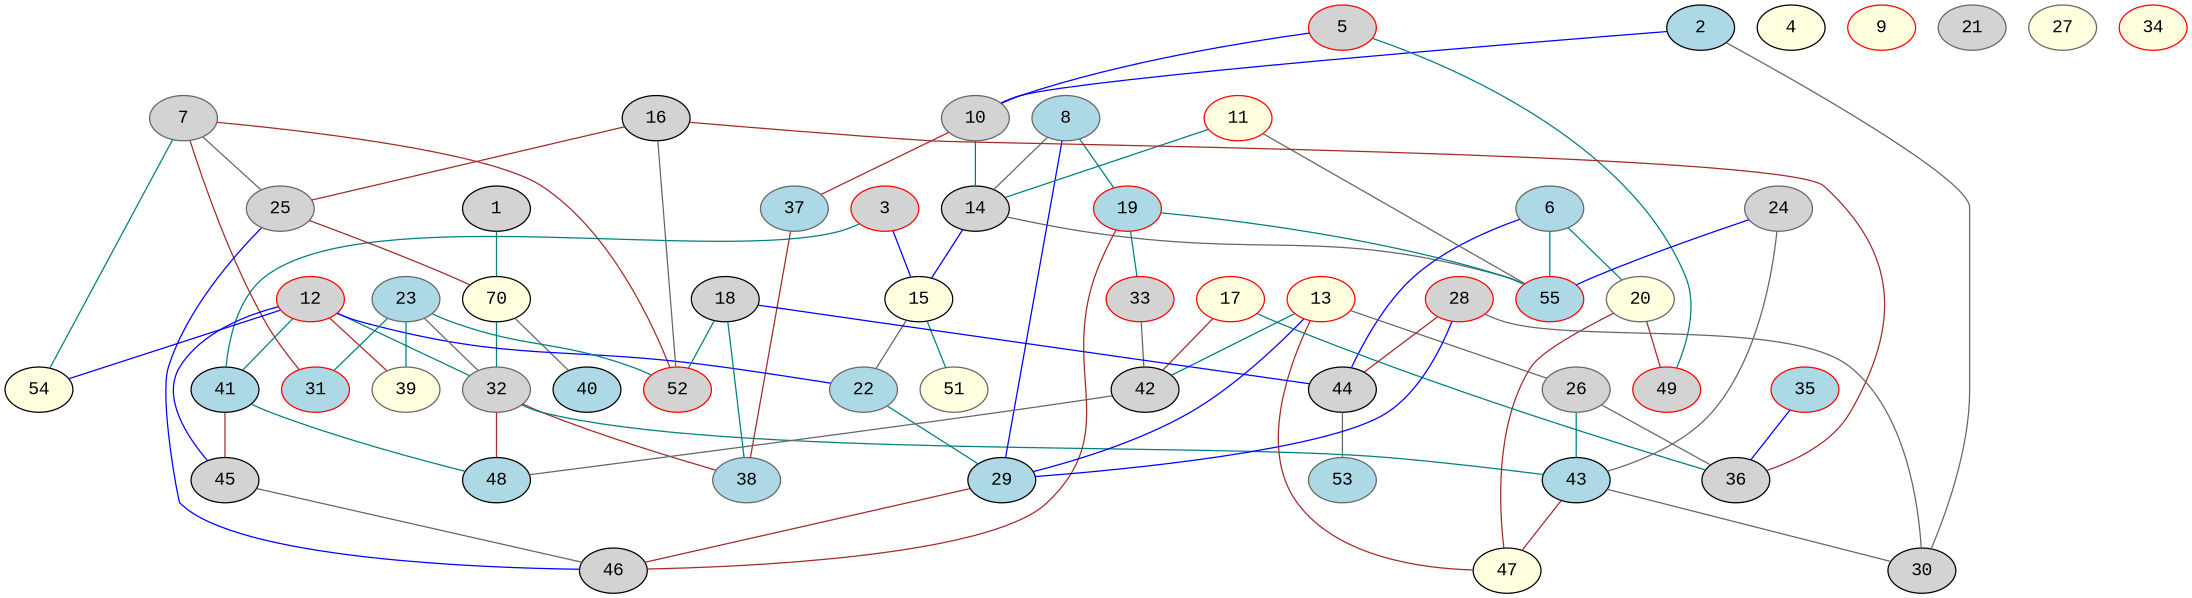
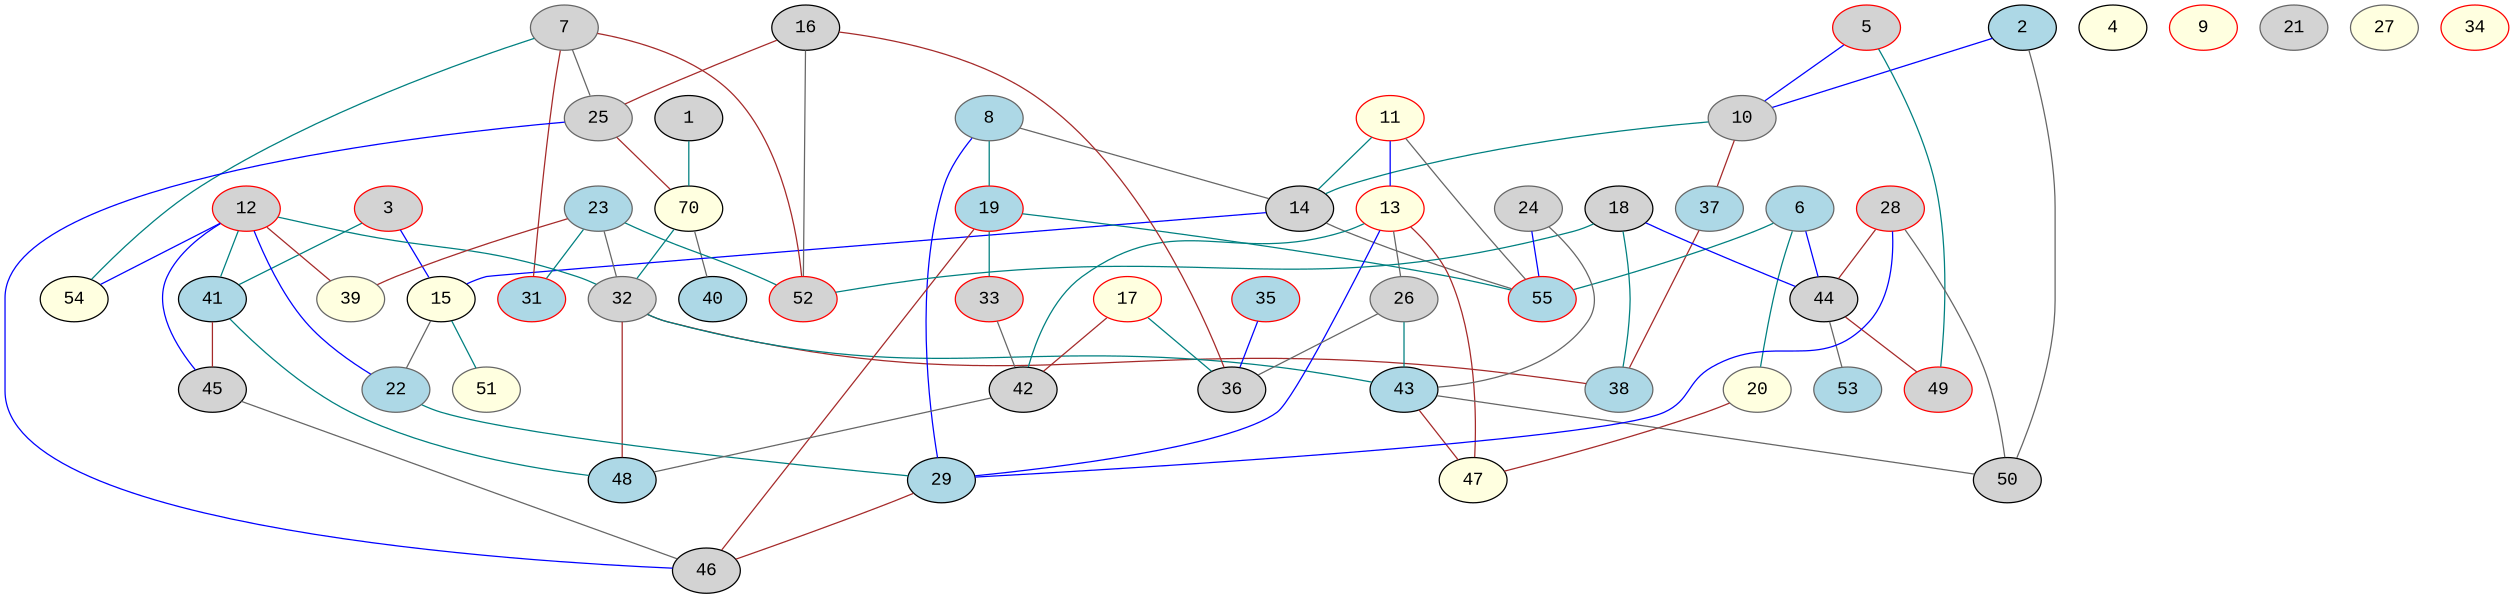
none -> (1390, 164)
(1654, 345) -> (1881, 344)
(406, 355) -> (486, 244)
(1922, 571) -> (2007, 480)
